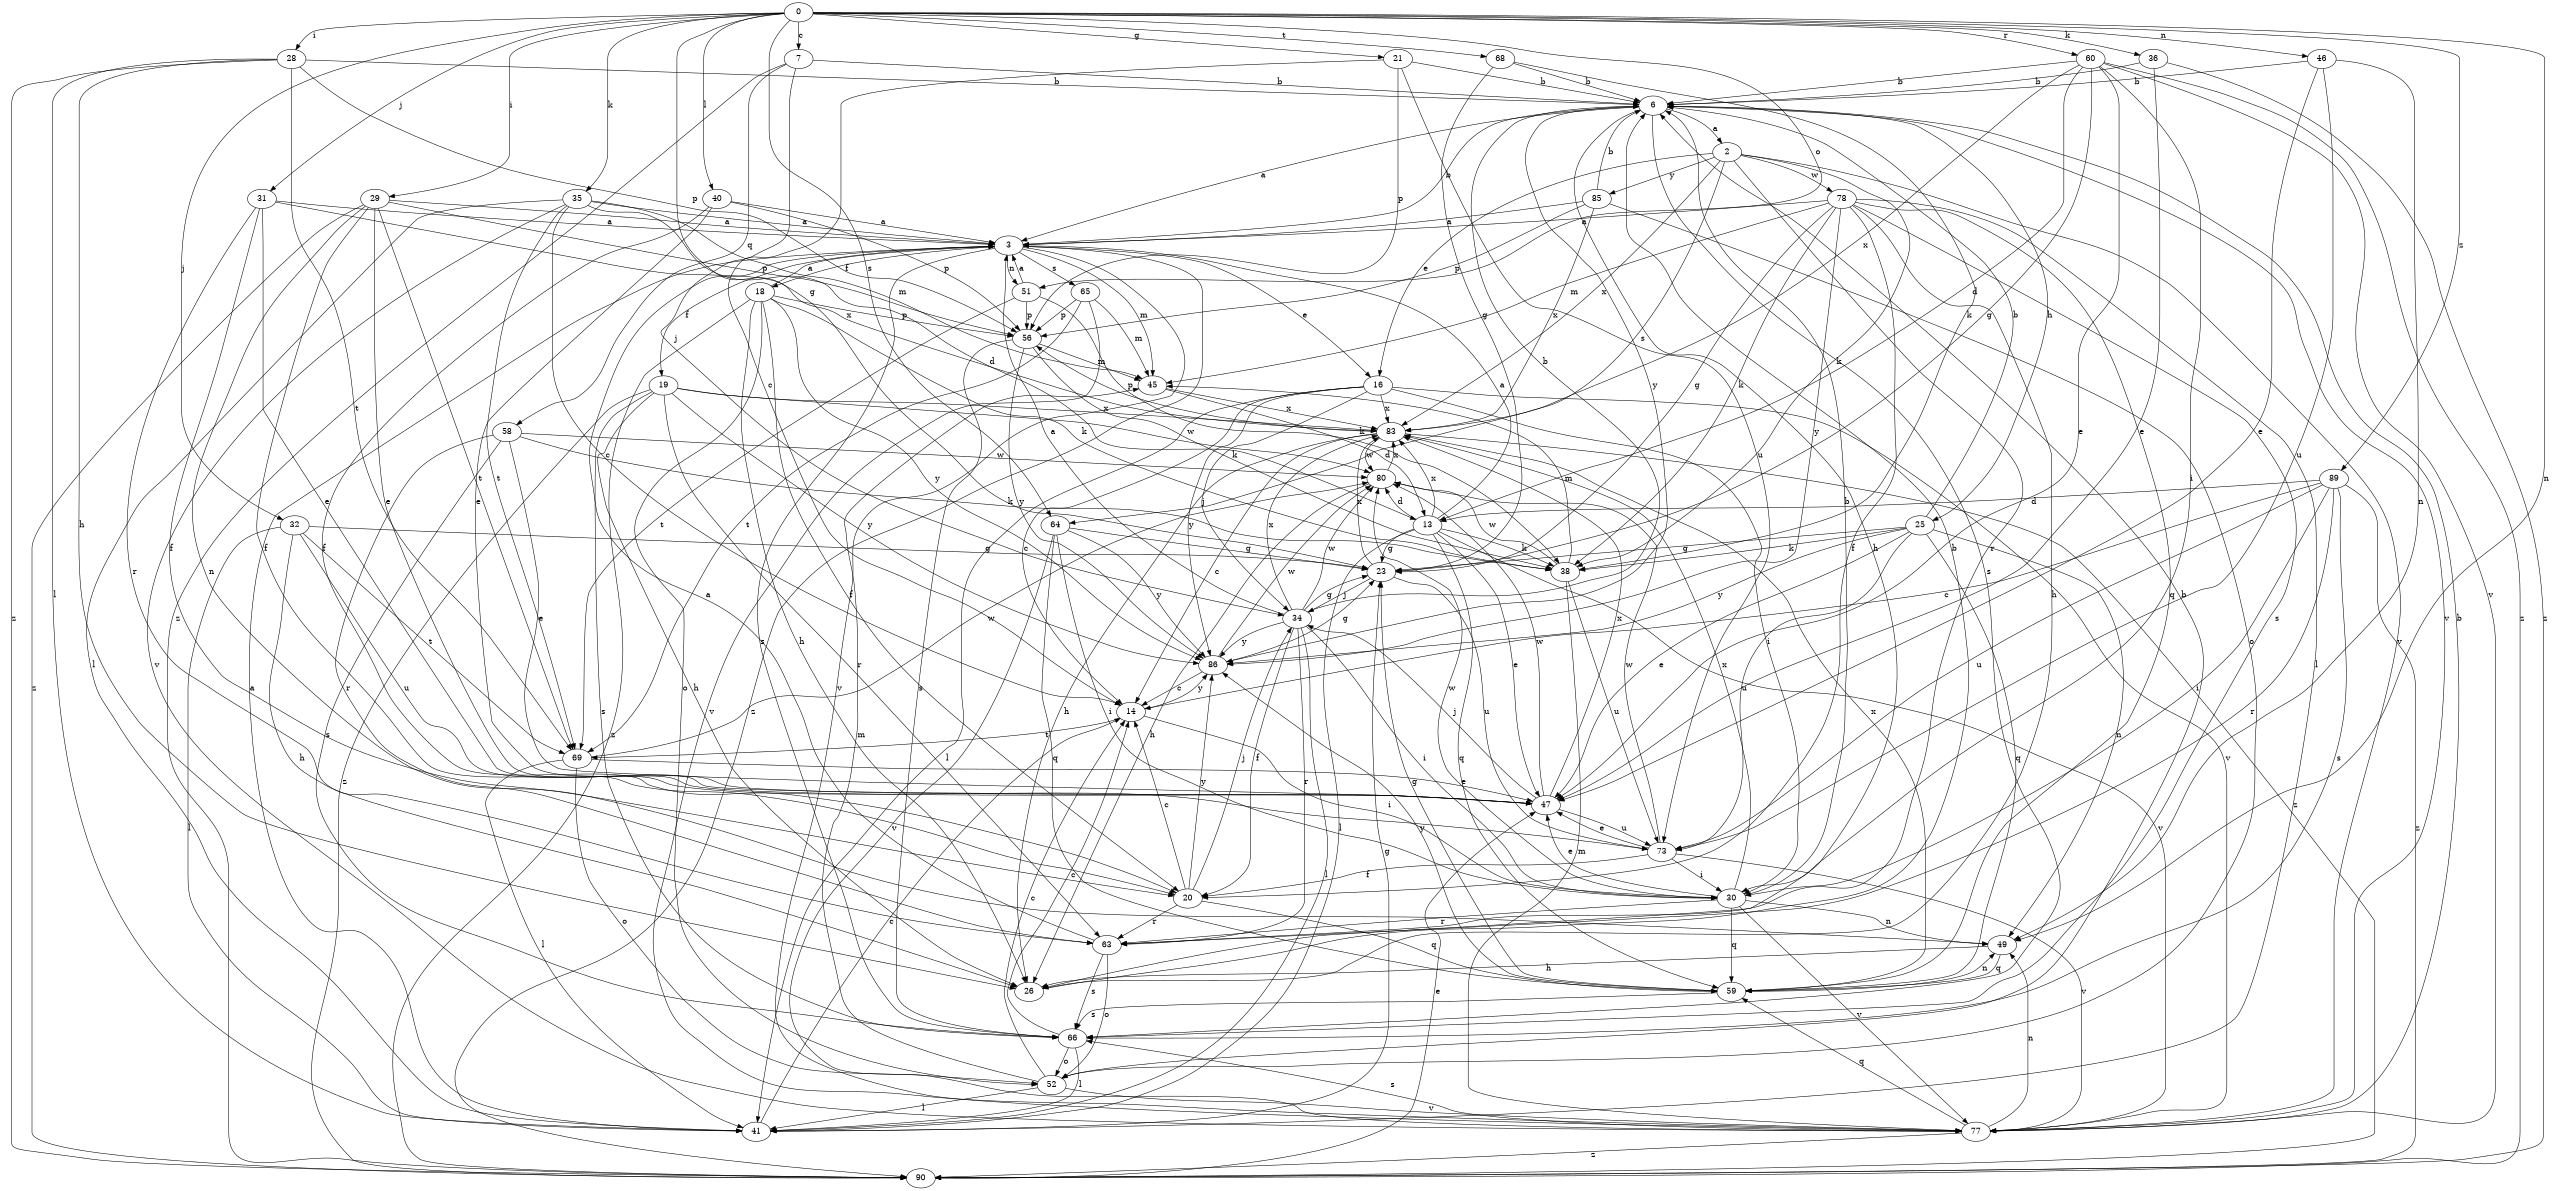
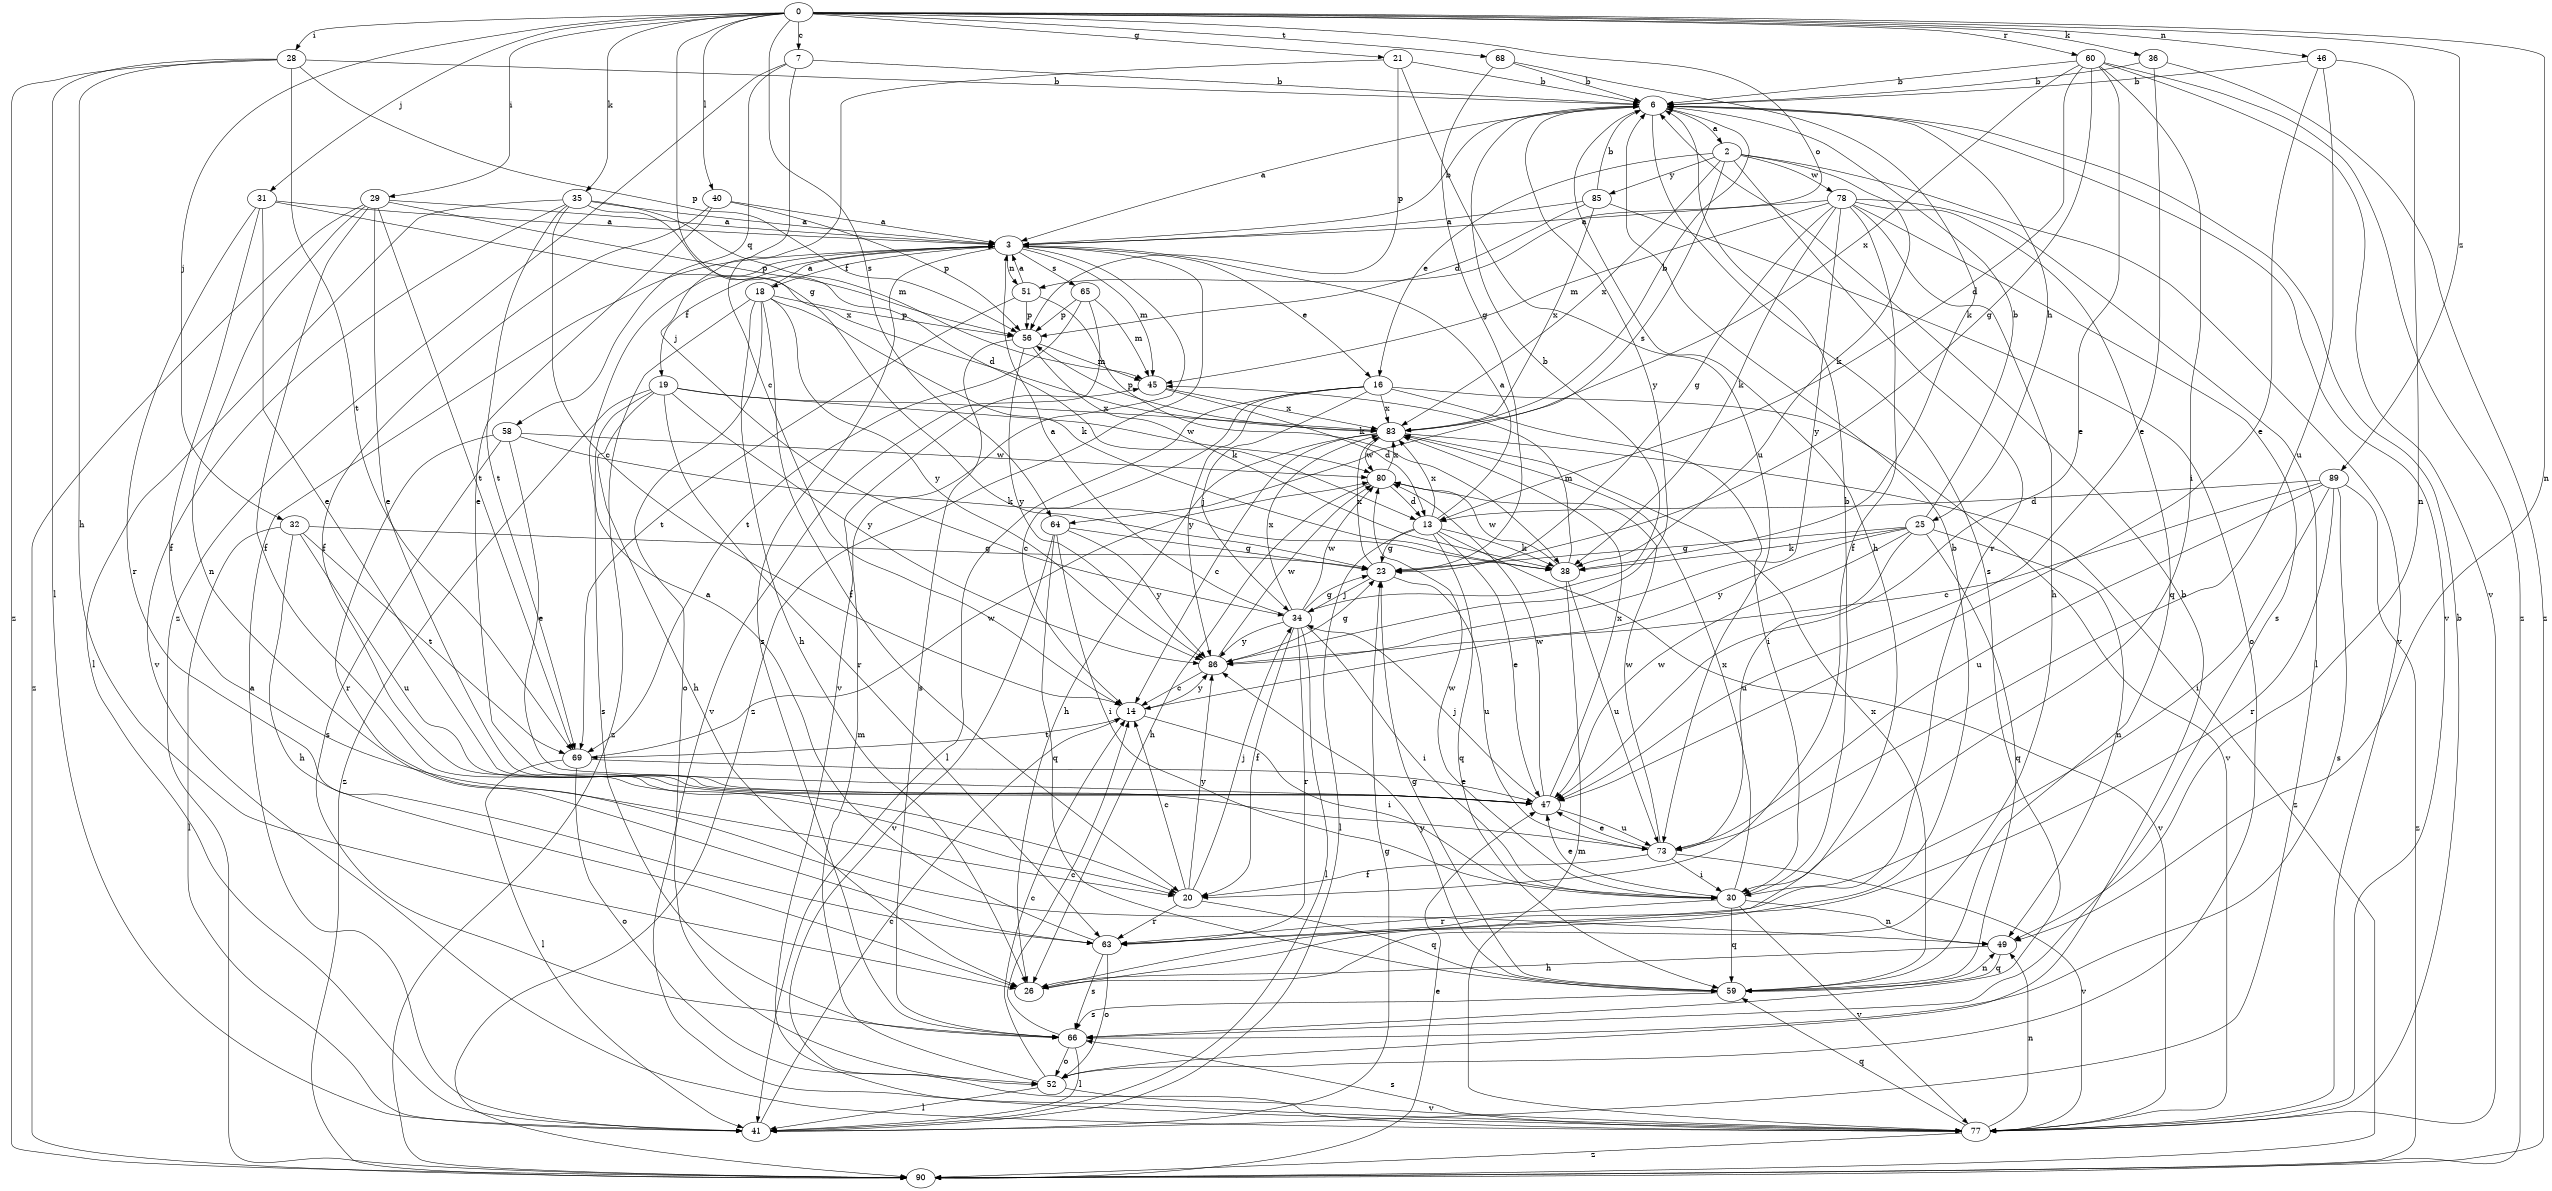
(1457, 269) -> (1457, 269)
none -> (1641, 303)
(1400, 508) -> (1404, 499)
(1661, 665) -> (1661, 665)
